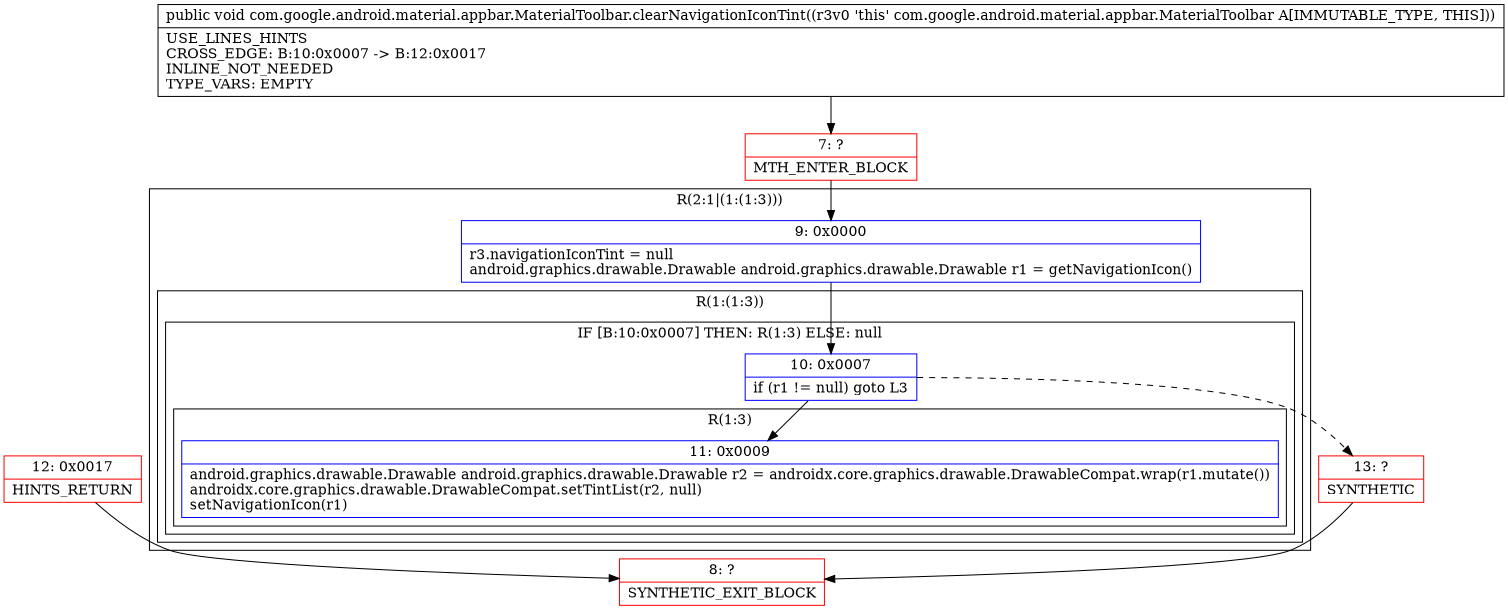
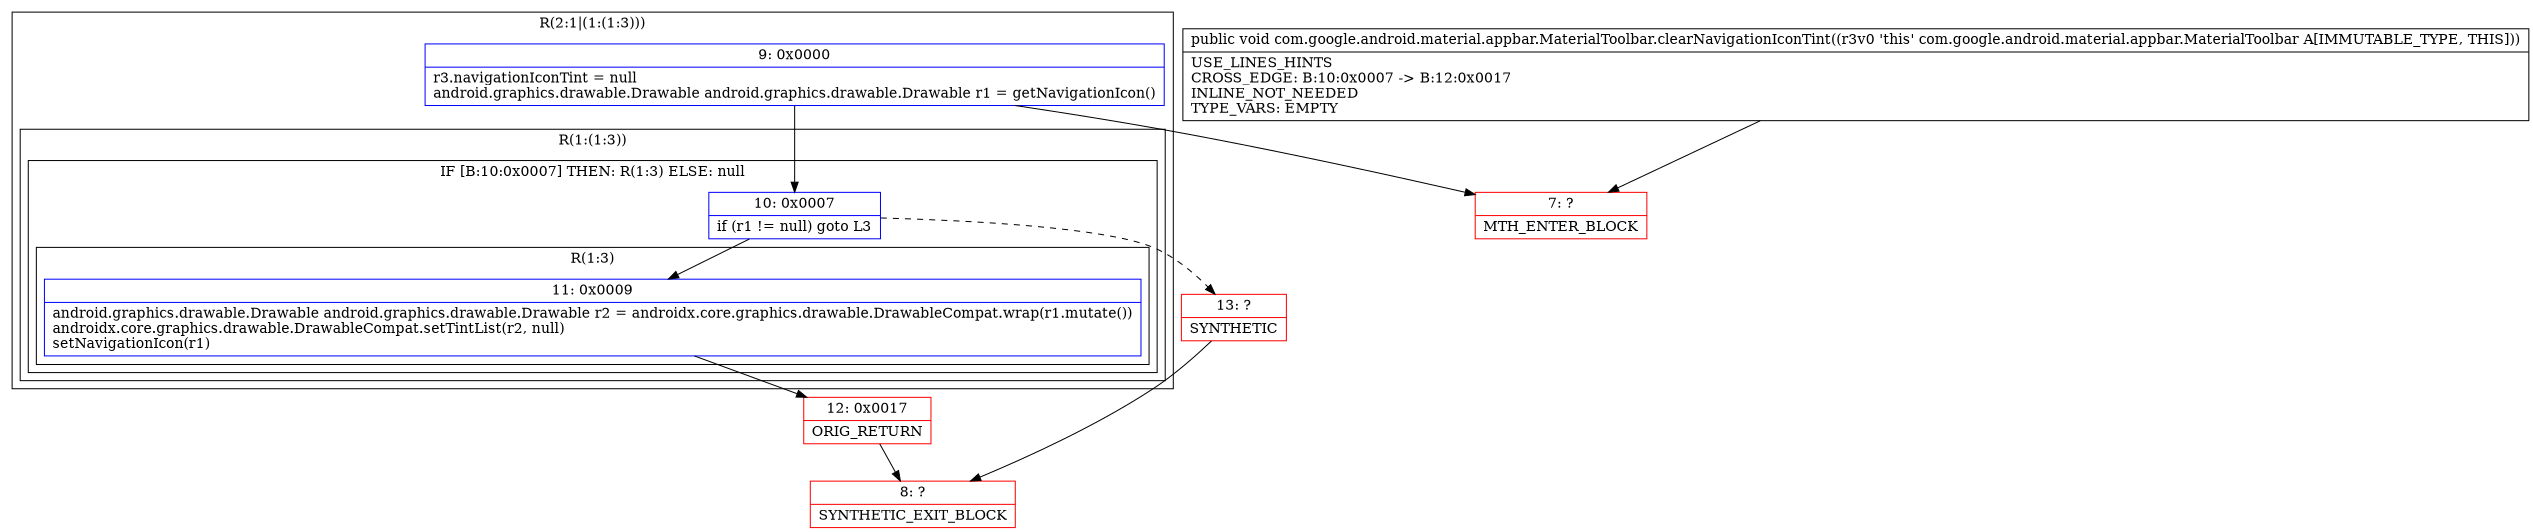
(831, 195) -> (1241, 144)
none -> (746, 375)
(73, 490) -> (867, 432)
